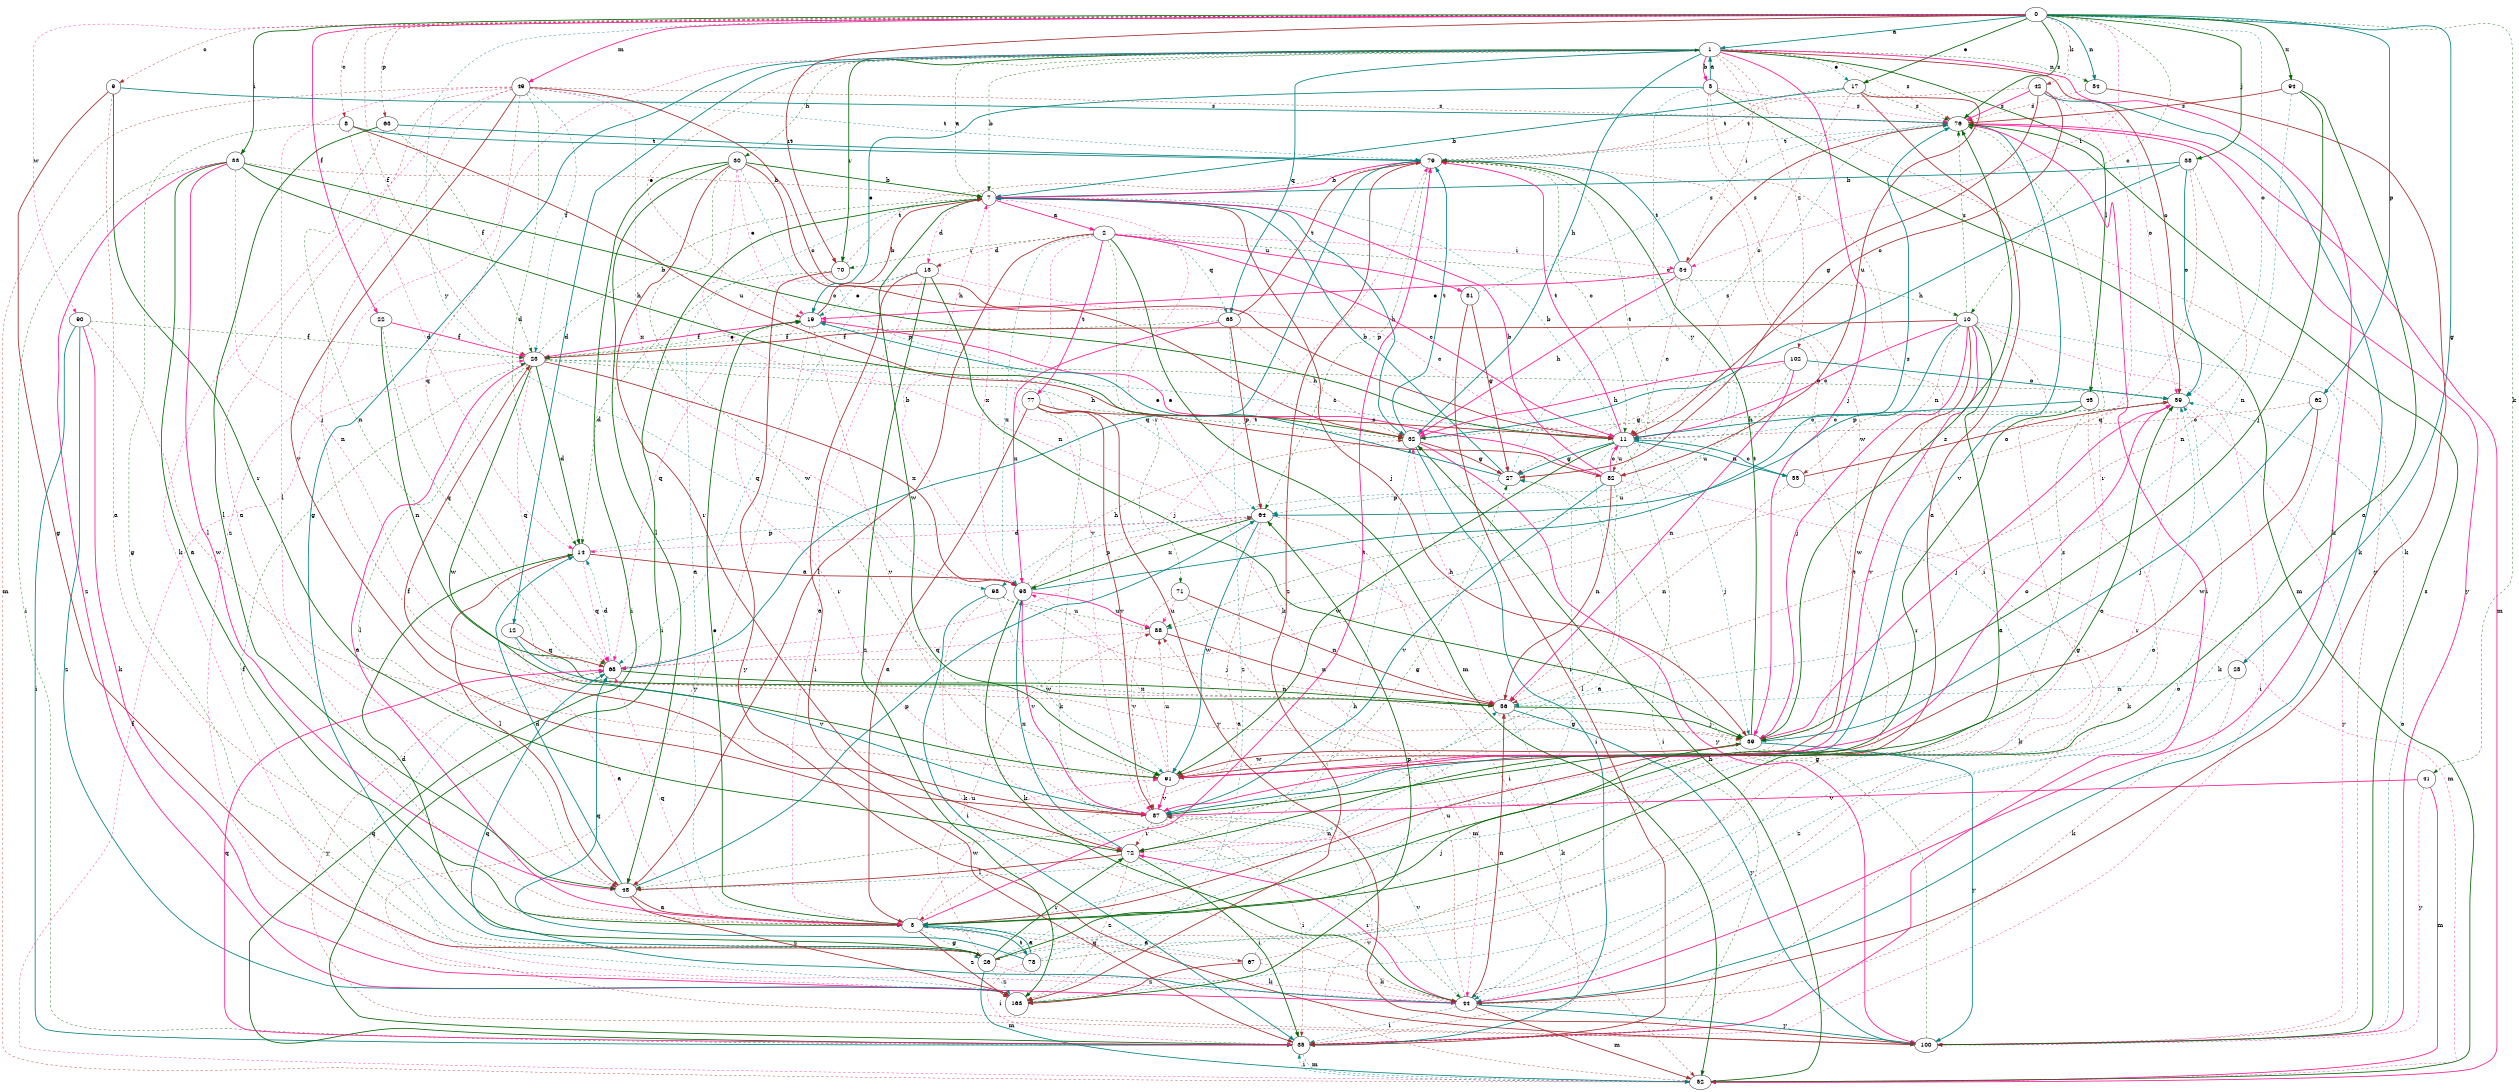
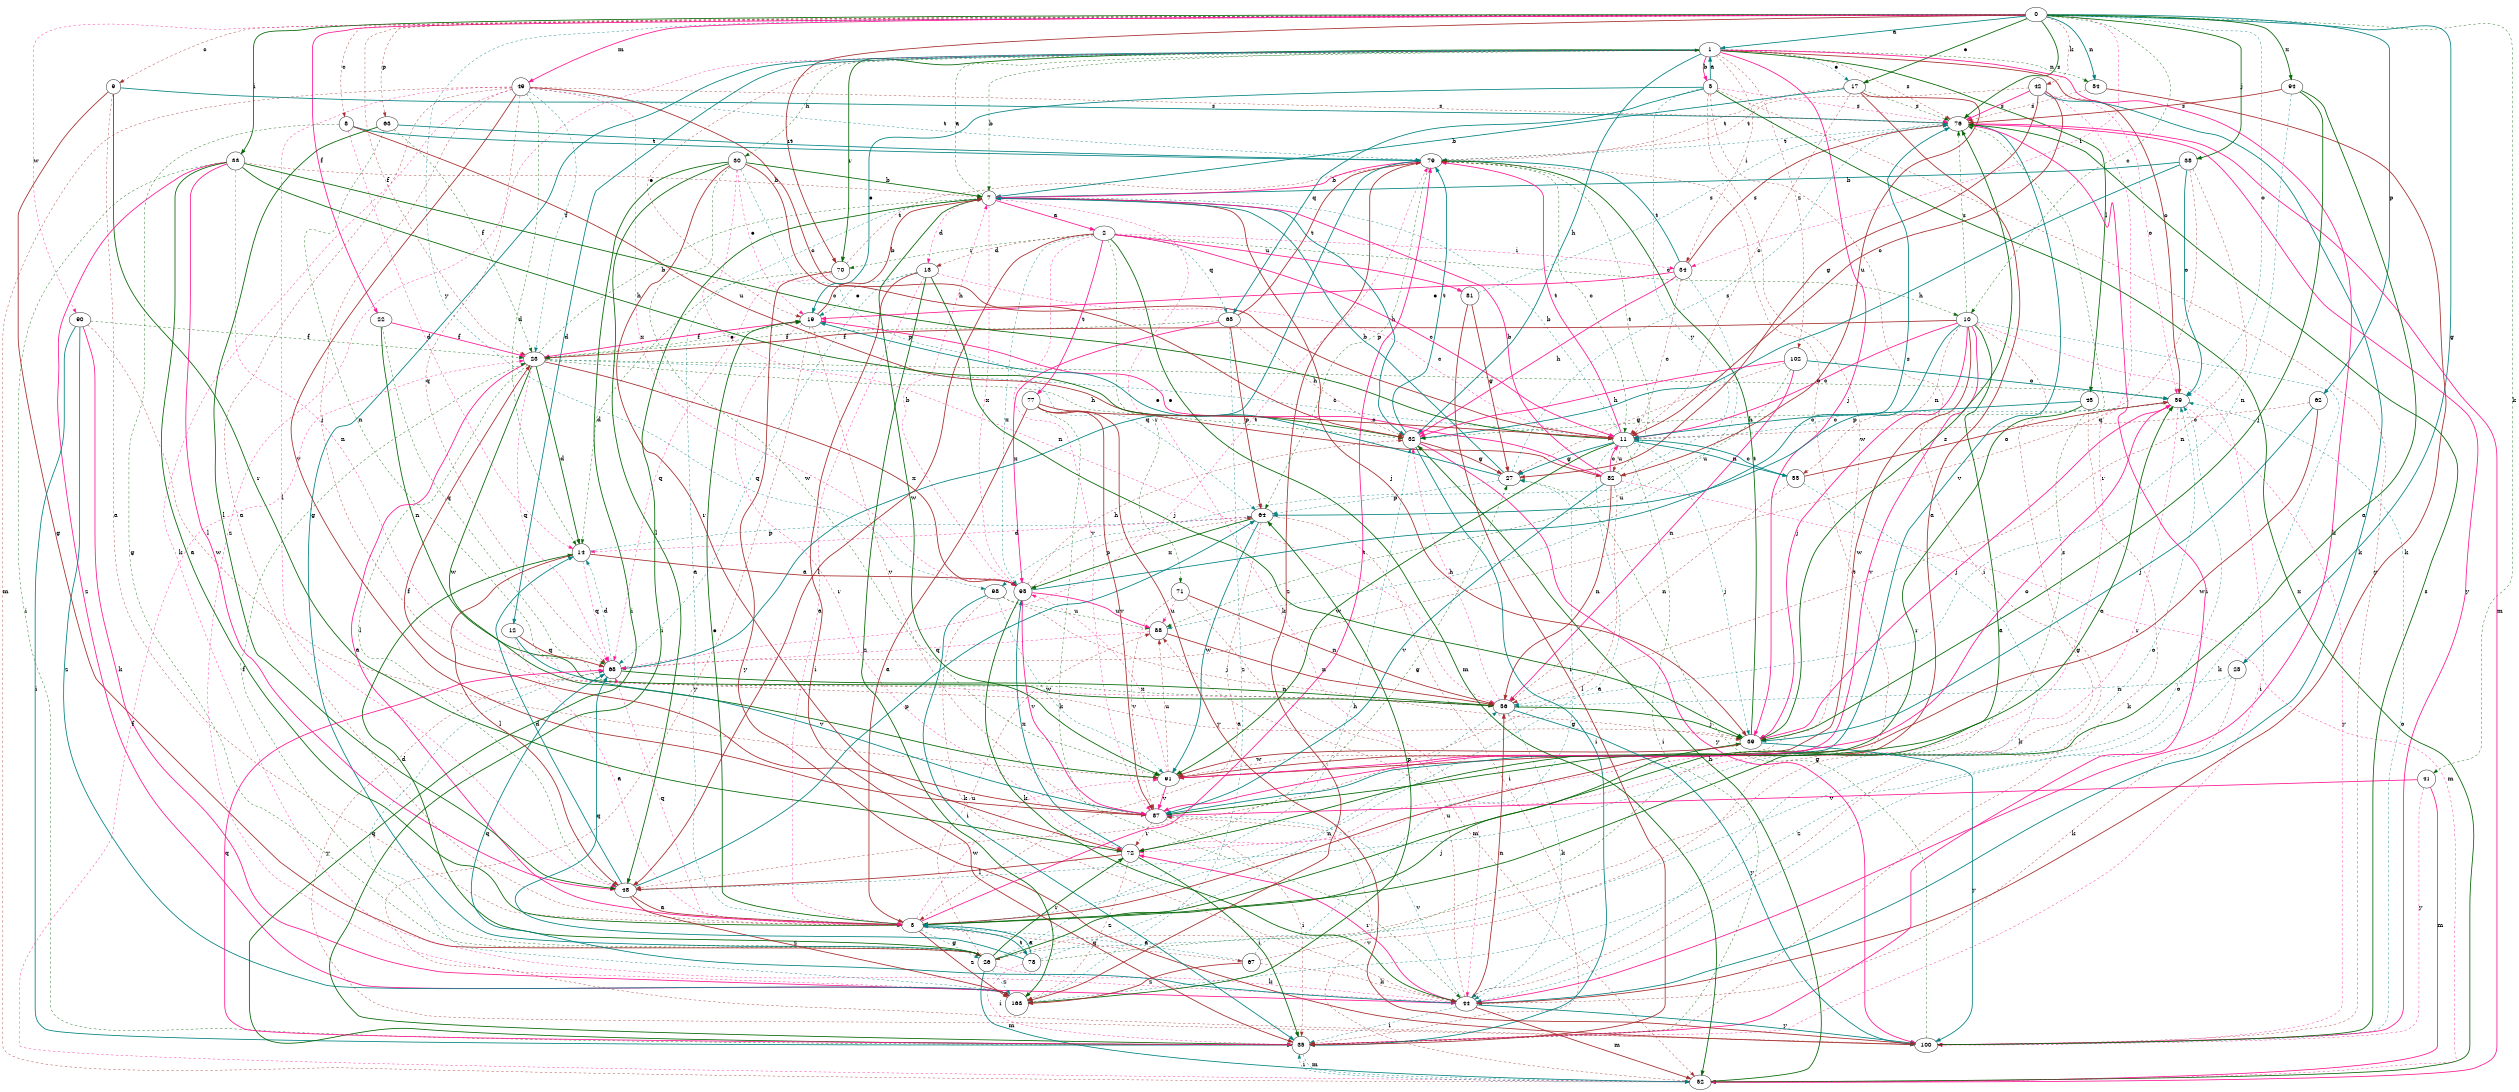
(1378, 69) -> (1430, 129)
(2299, 592) -> (2299, 592)
(1139, 829) -> (1139, 829)
